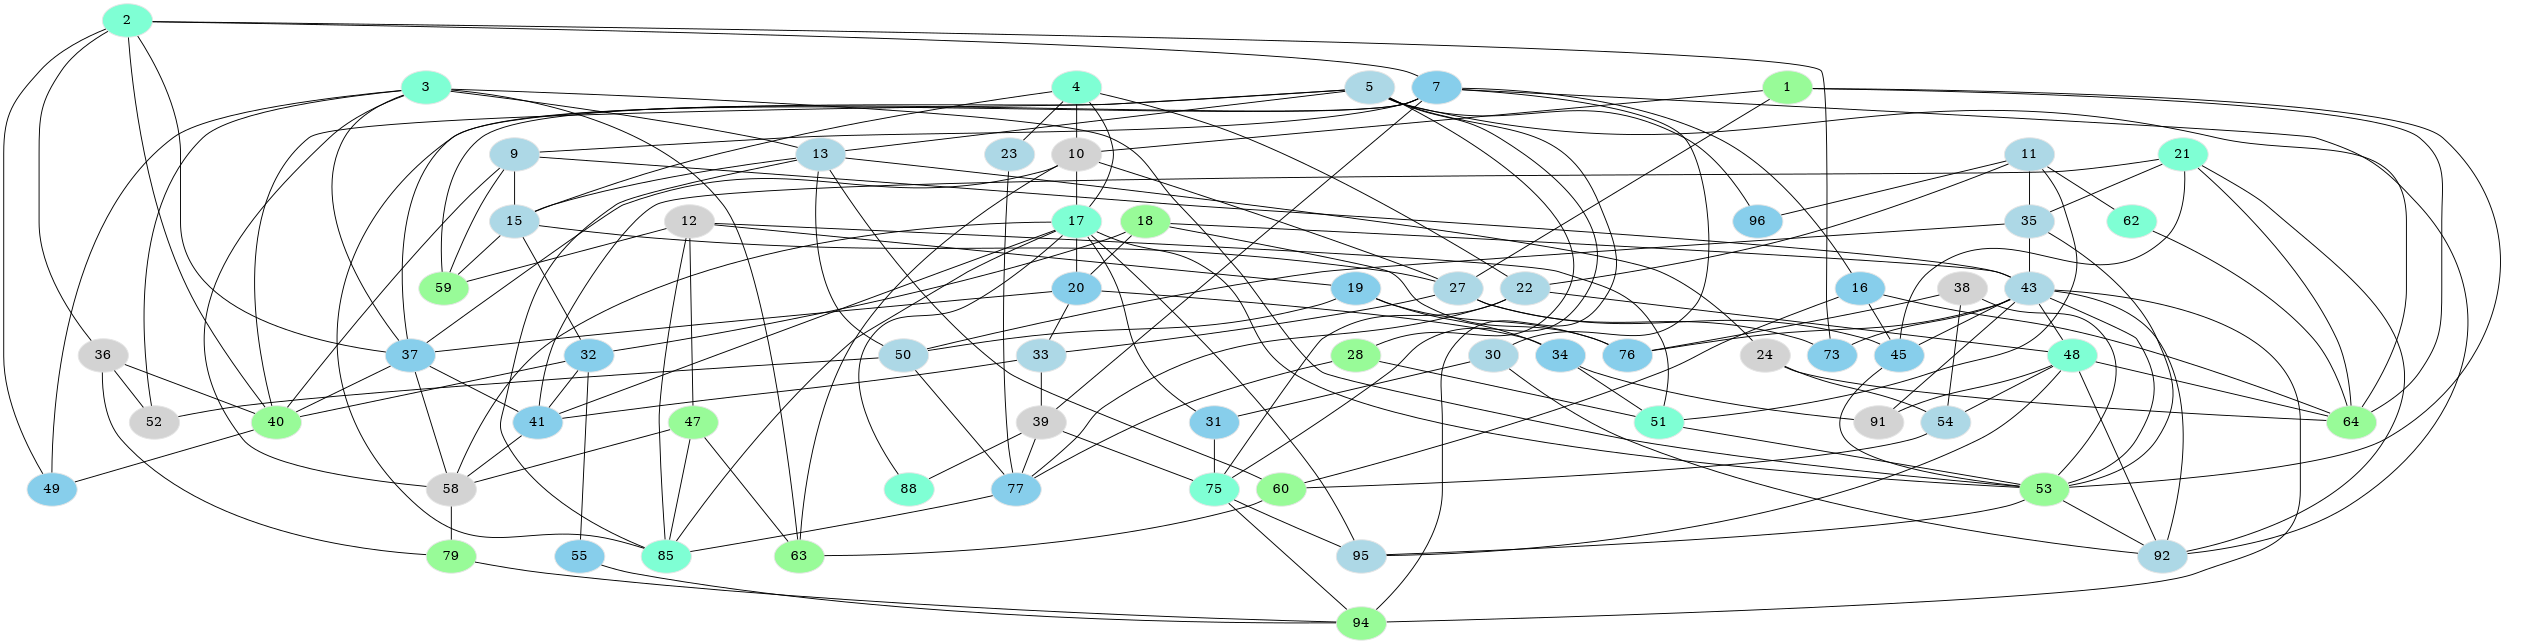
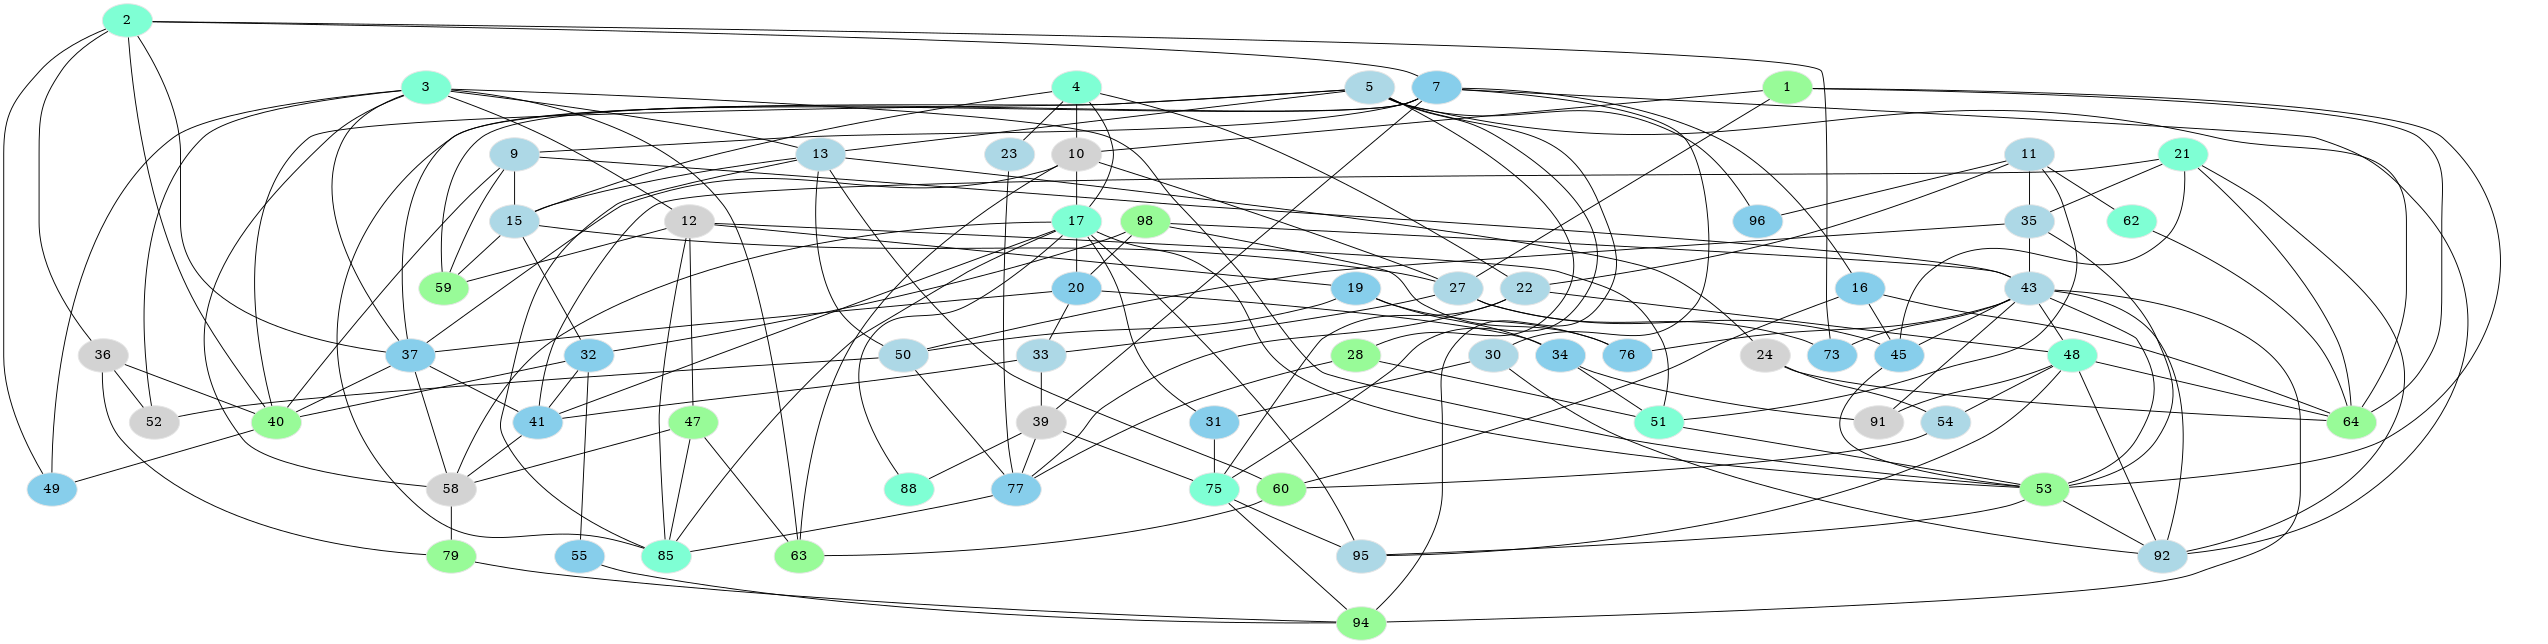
none -> (558, 143)
(1146, 221) -> (1146, 221)
(1963, 288) -> none
